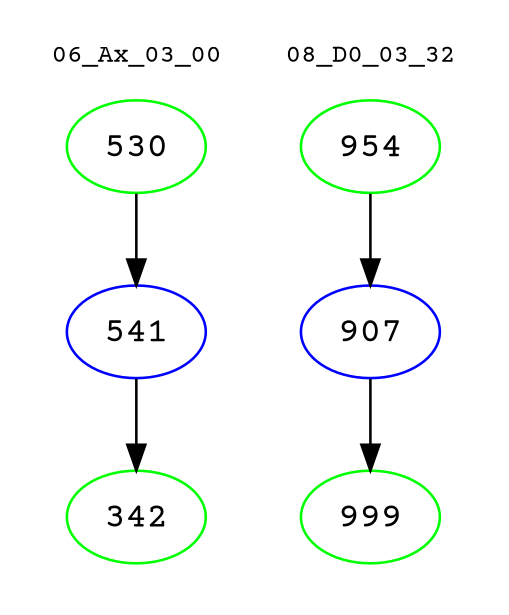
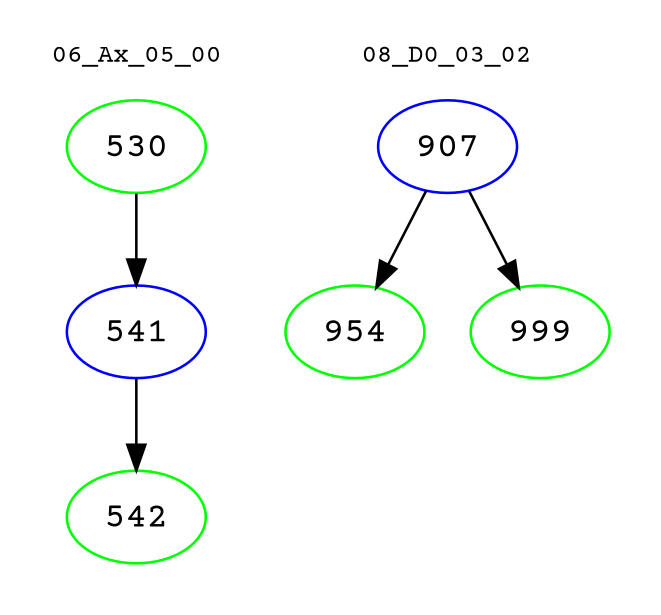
(138, 55) -> (138, 55)
(372, 55) -> (448, 55)
(370, 227) -> (407, 228)
(136, 517) -> (136, 517)
